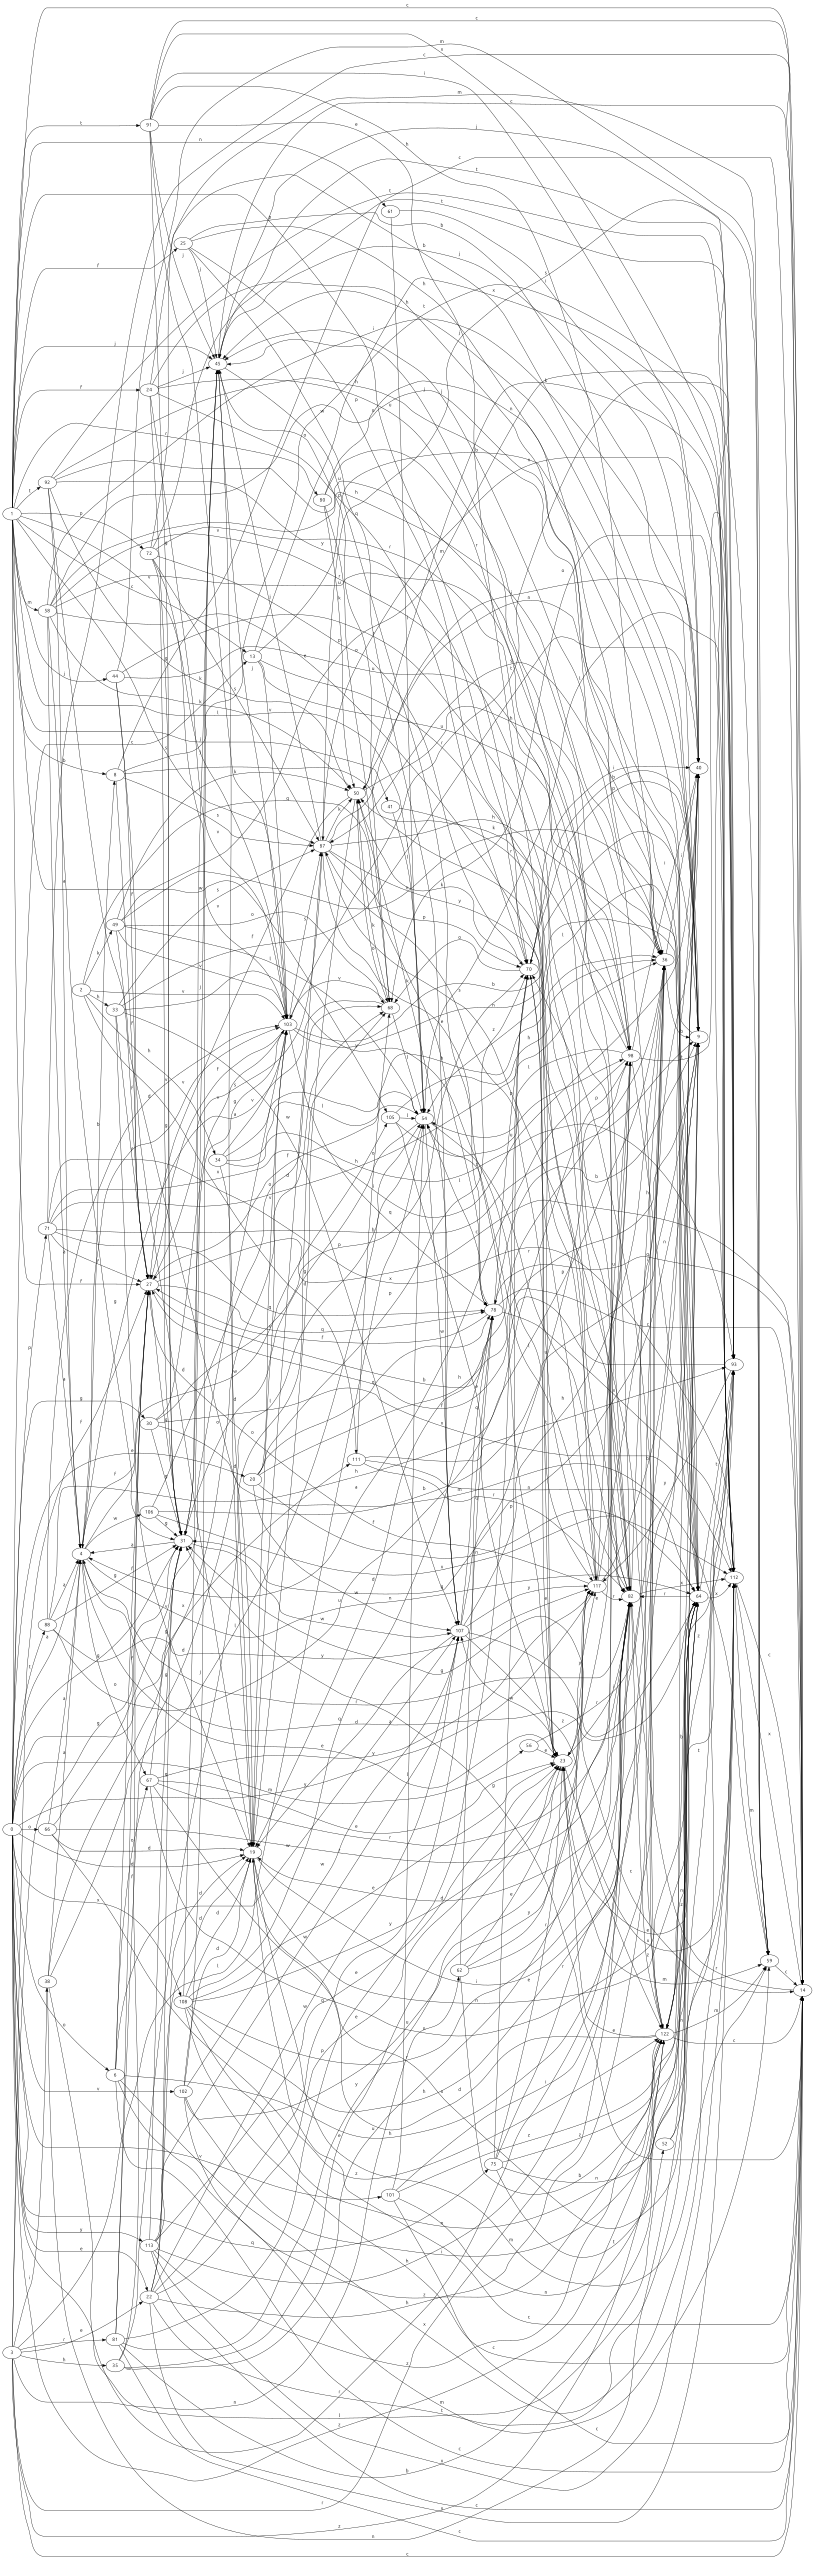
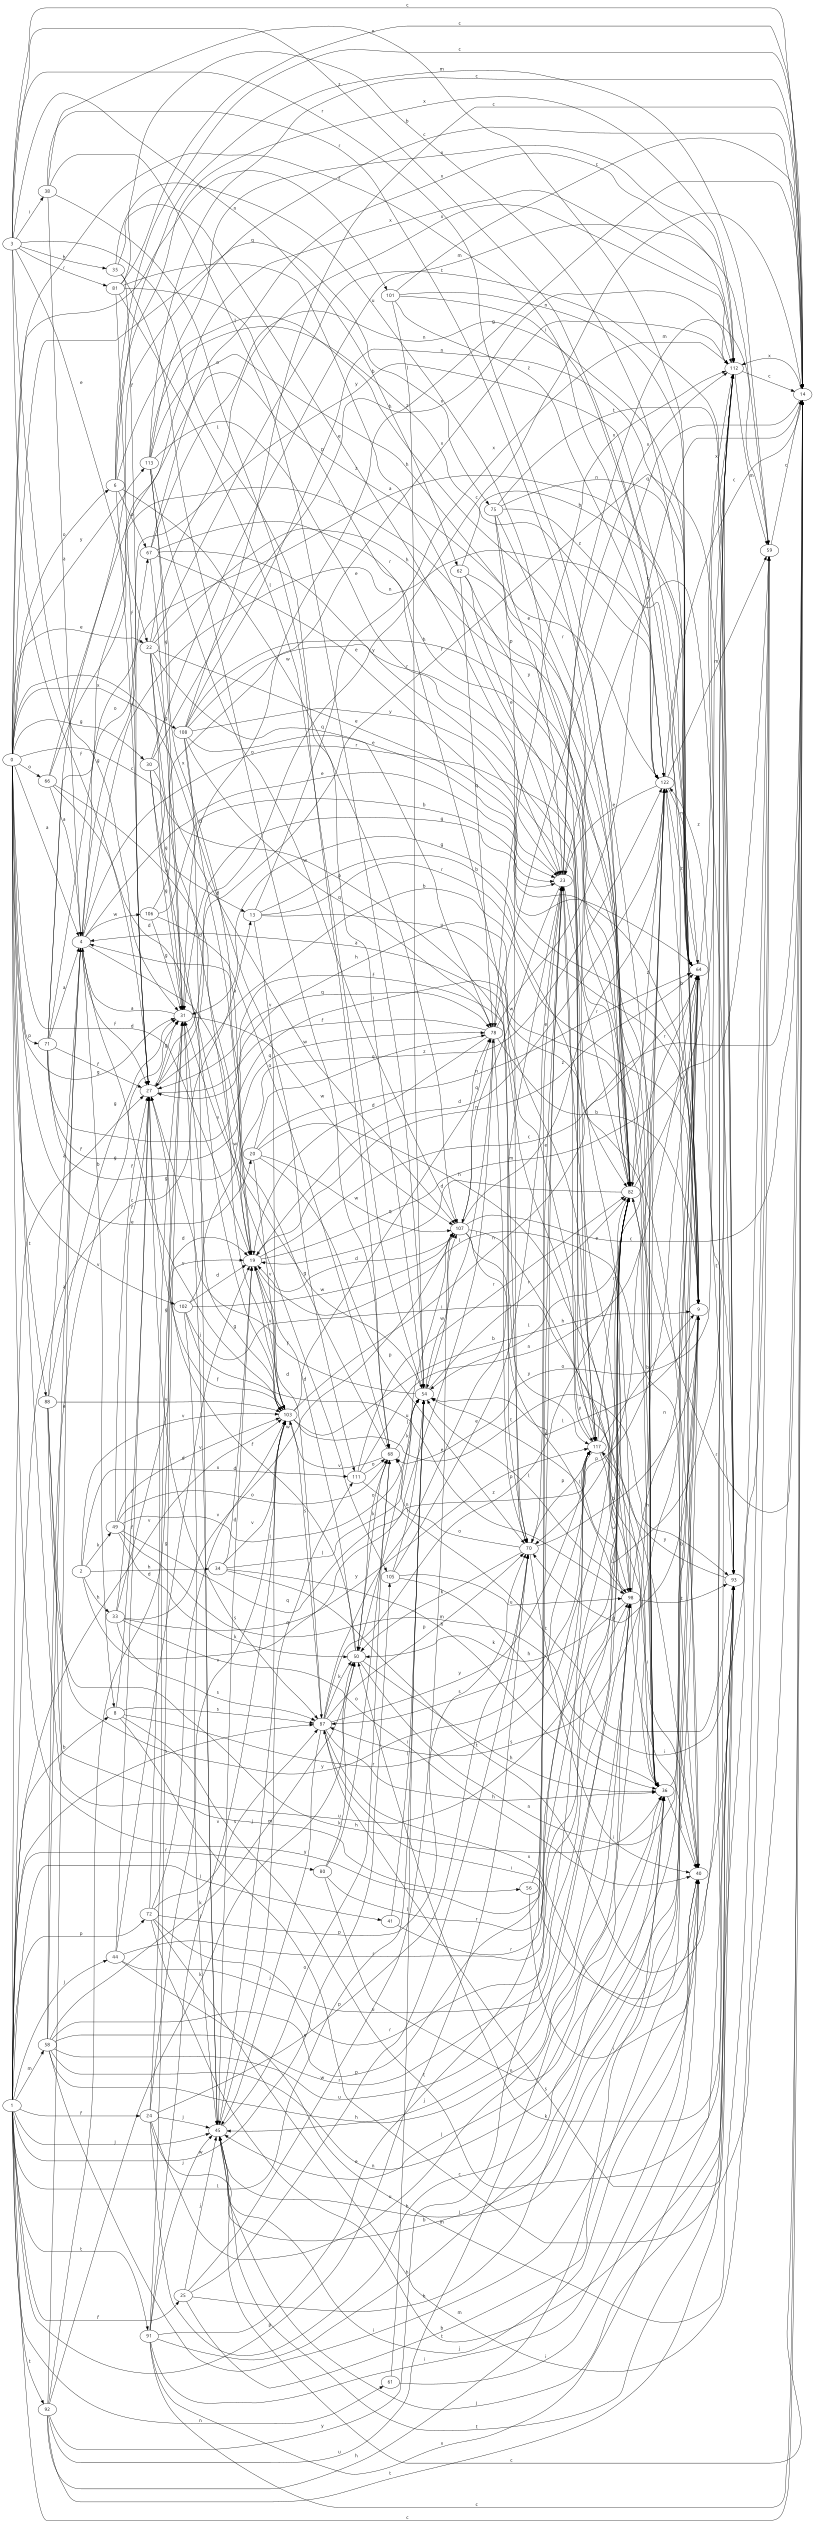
(431, 807) -> (273, 1800)
(665, 2144) -> none
